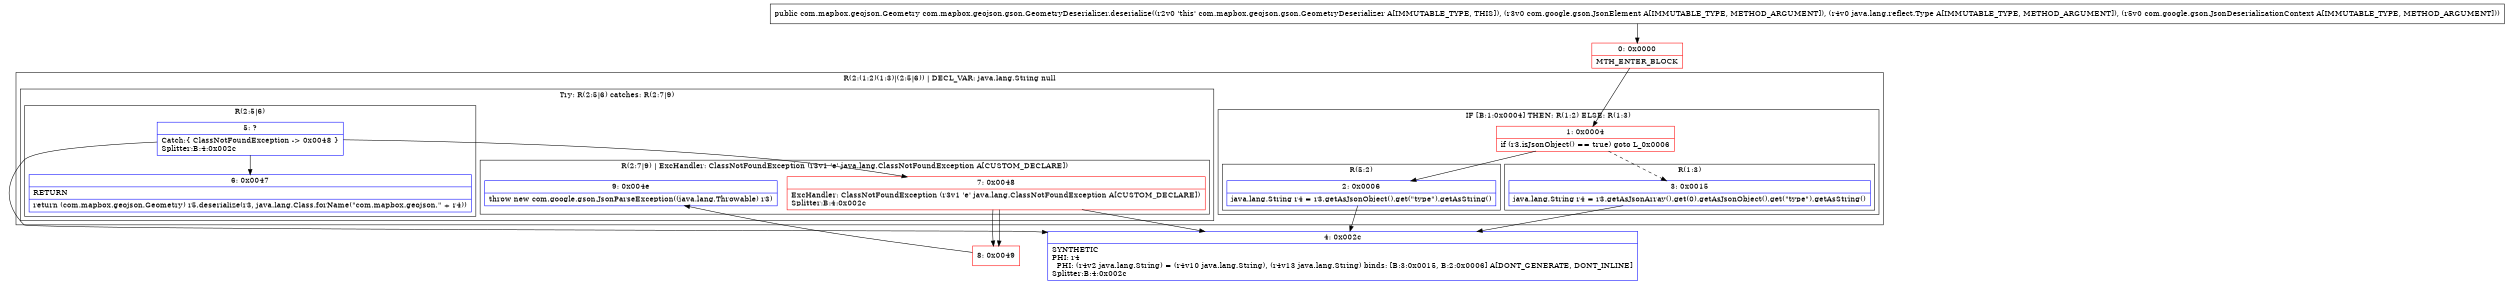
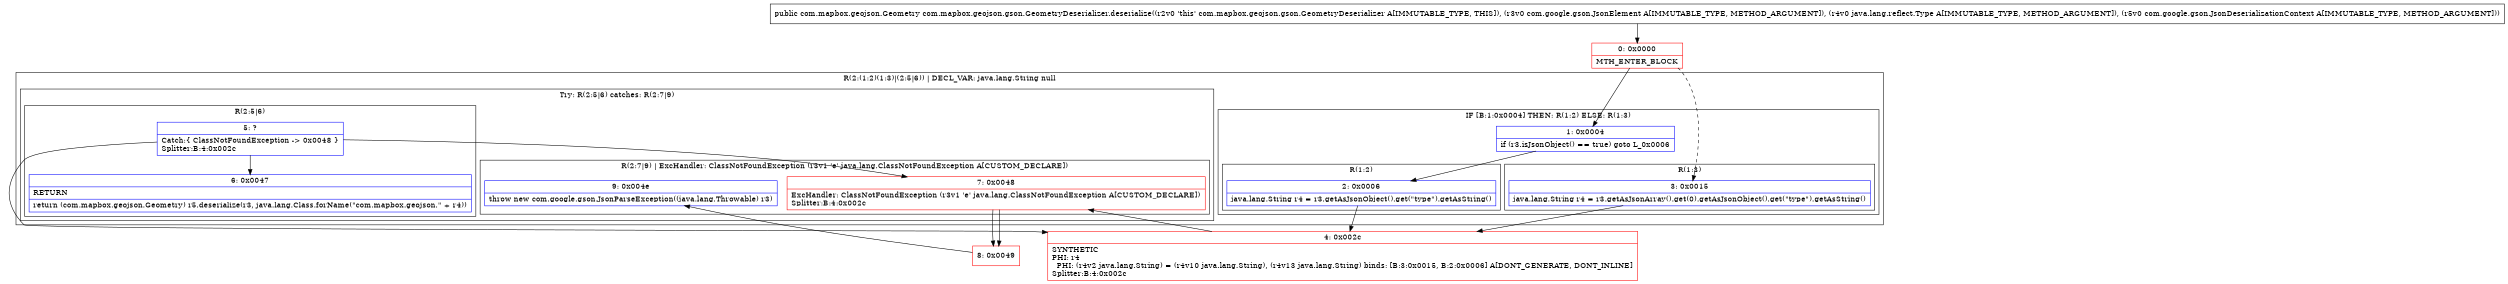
(1585, 139) -> (1585, 139)
(1640, 168) -> (1698, 119)
(1361, 170) -> (1361, 170)
(1141, 220) -> (1153, 221)
(1343, 256) -> (1343, 256)
